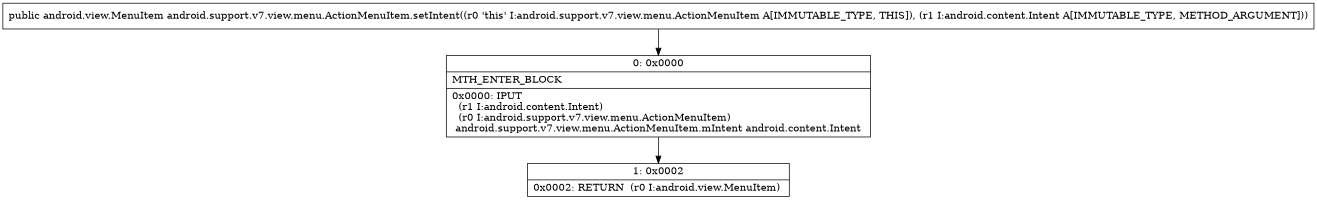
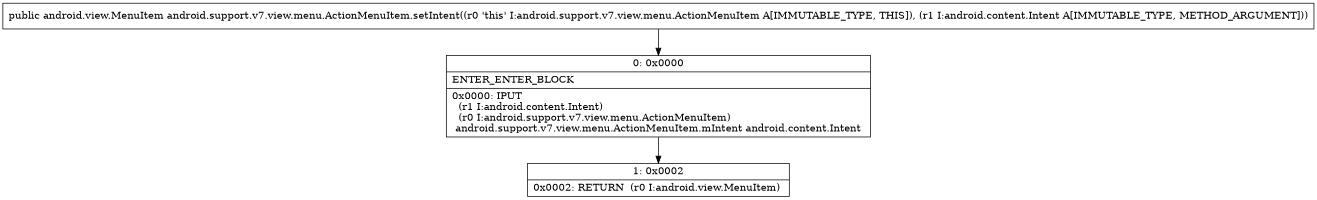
(507, 80) -> (513, 80)
